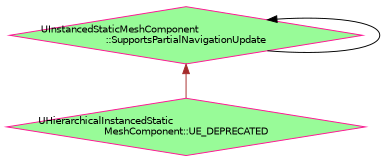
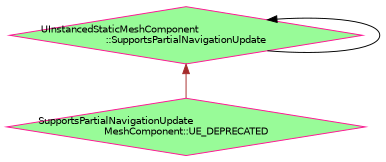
(186, 127) -> (186, 127)
